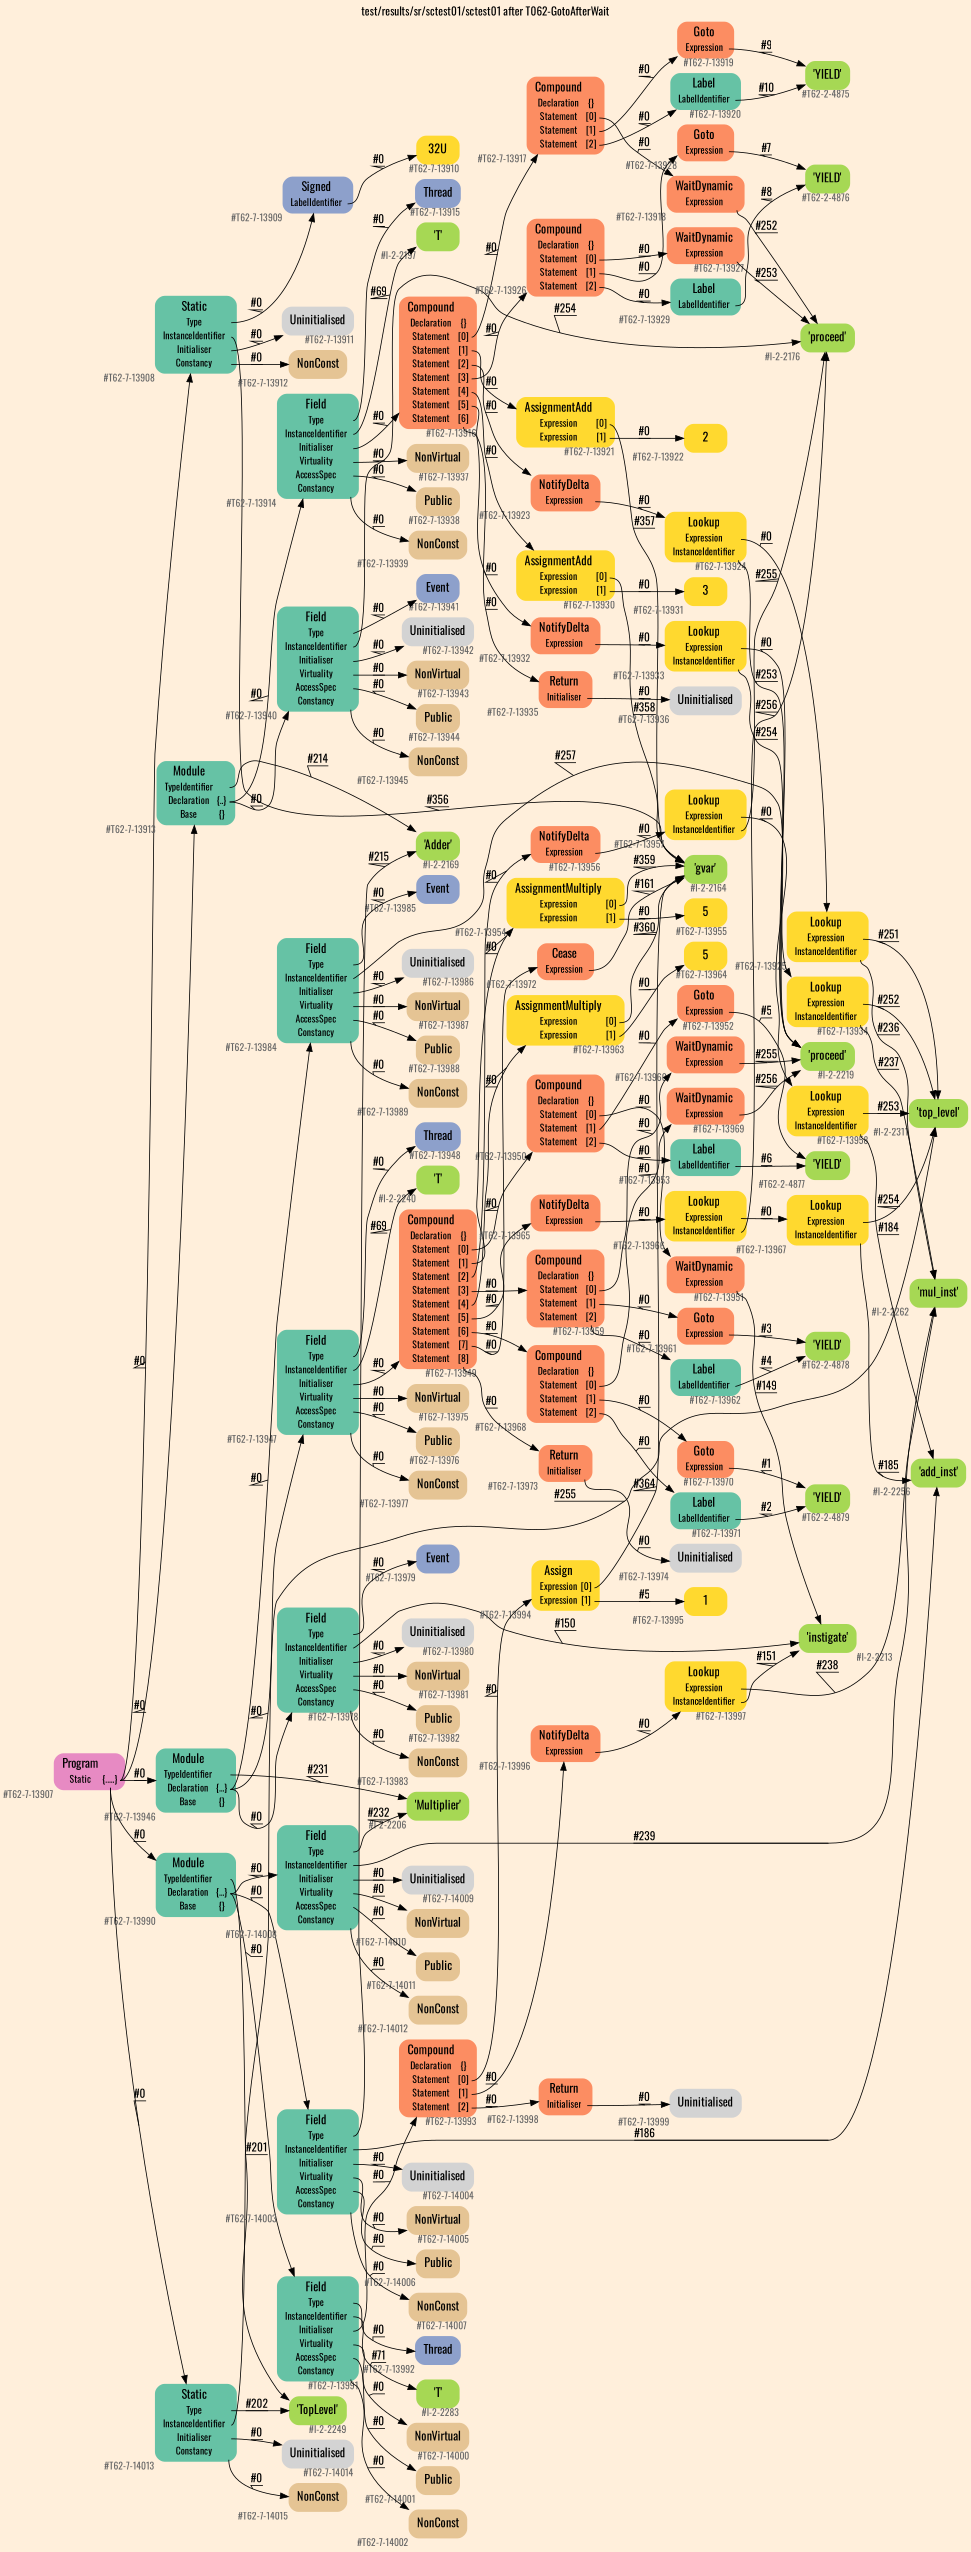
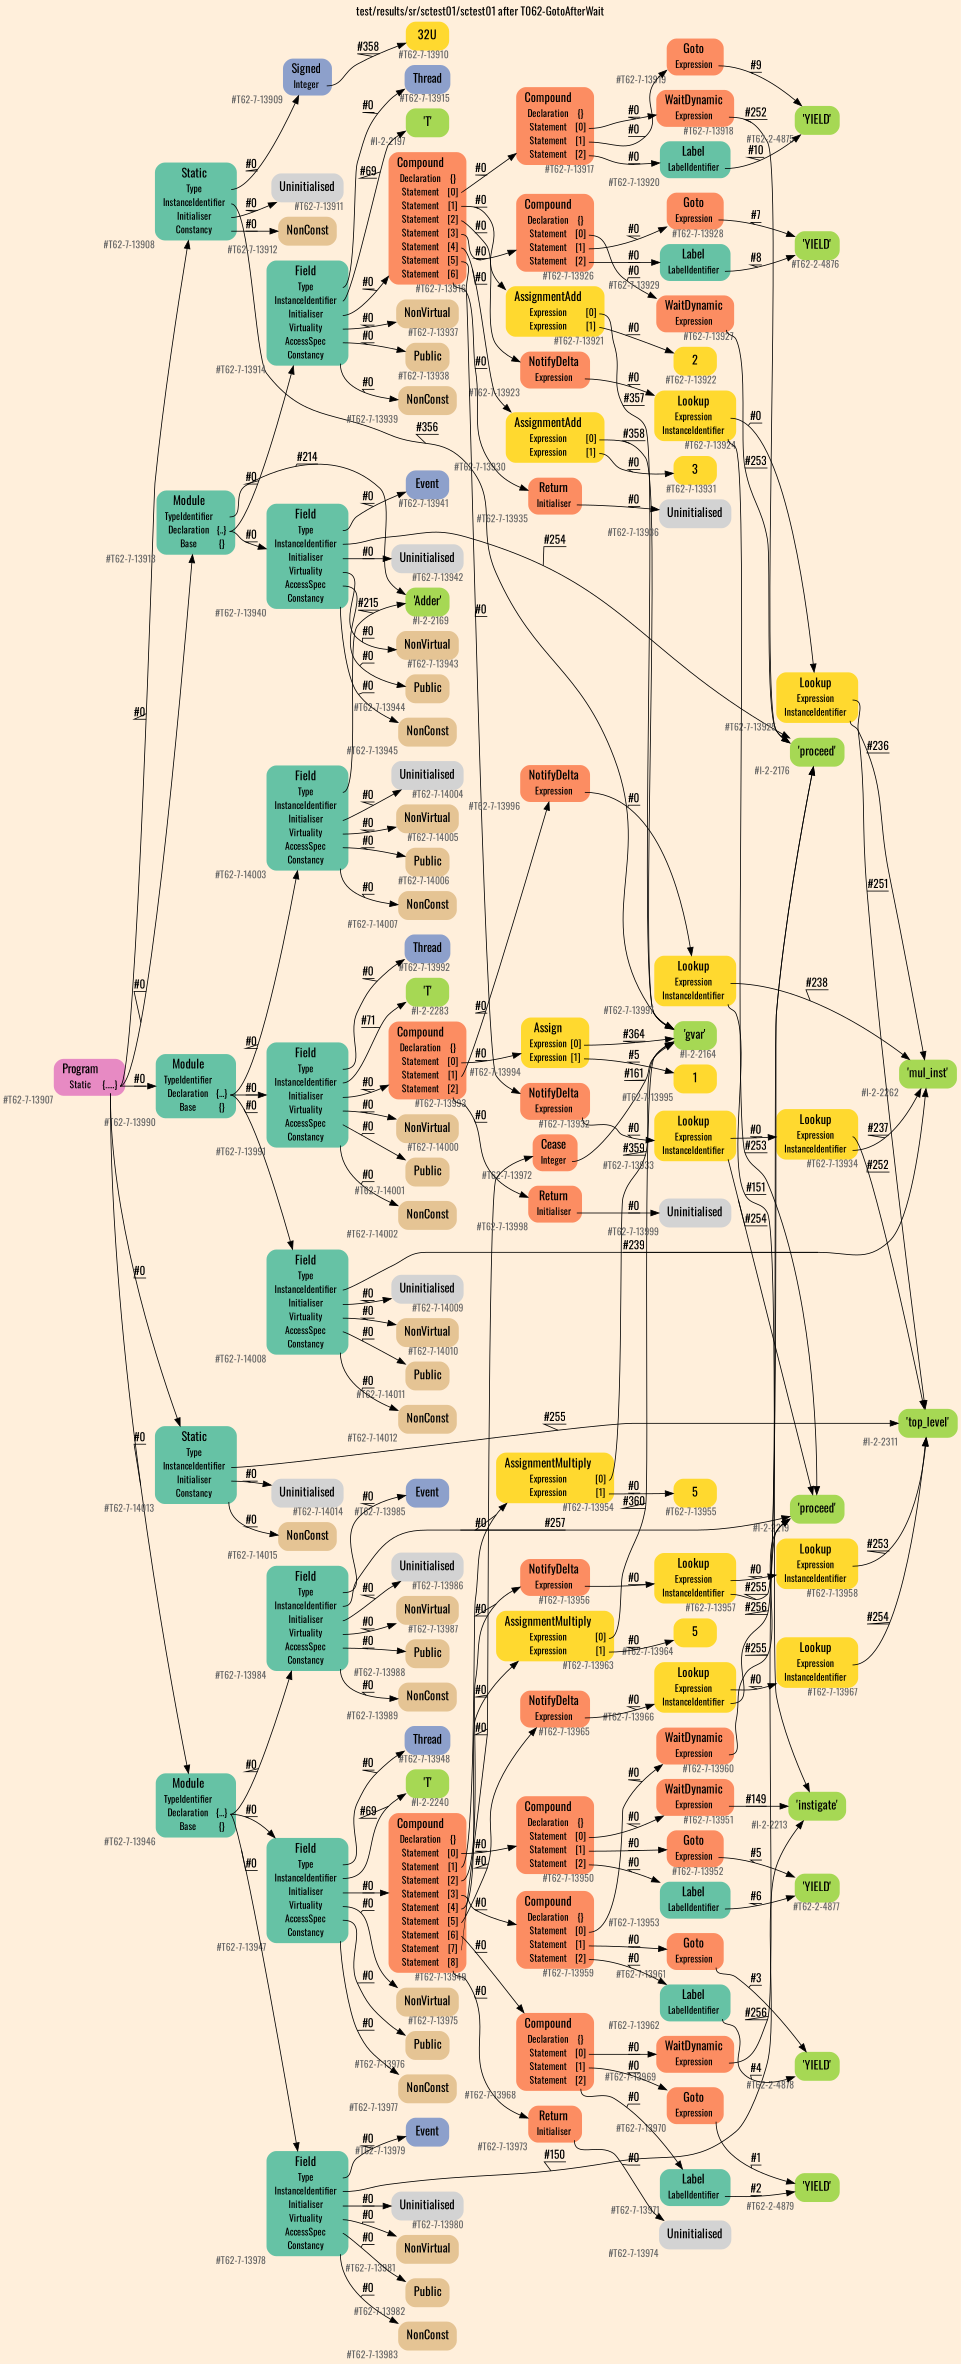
(379, 160) -> (368, 48)
(316, 203) -> (306, 85)
(564, 970) -> (554, 1161)
(938, 1473) -> none
(438, 1806) -> none
(318, 2411) -> none
